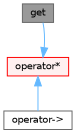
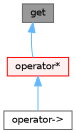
(44, 35) -> (32, 45)
